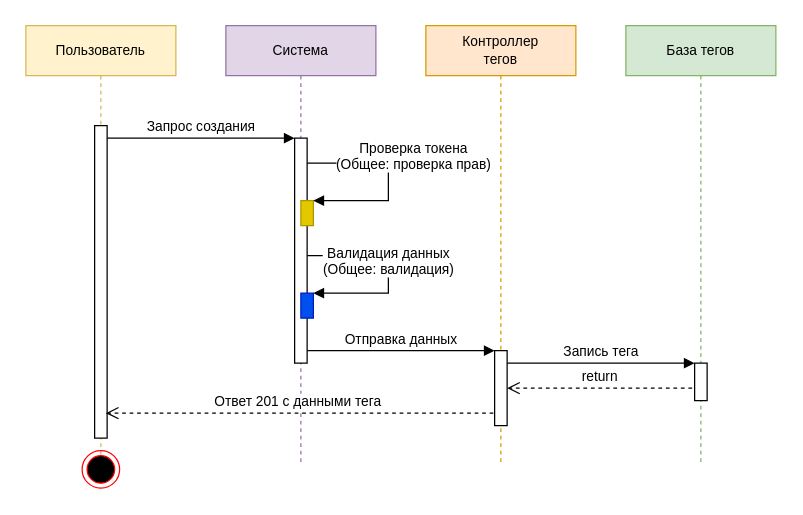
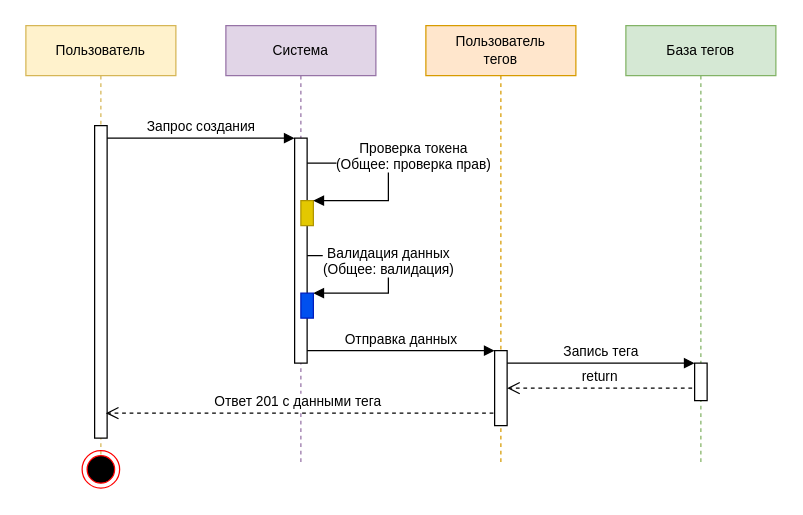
(501, 51) -> (501, 51)
